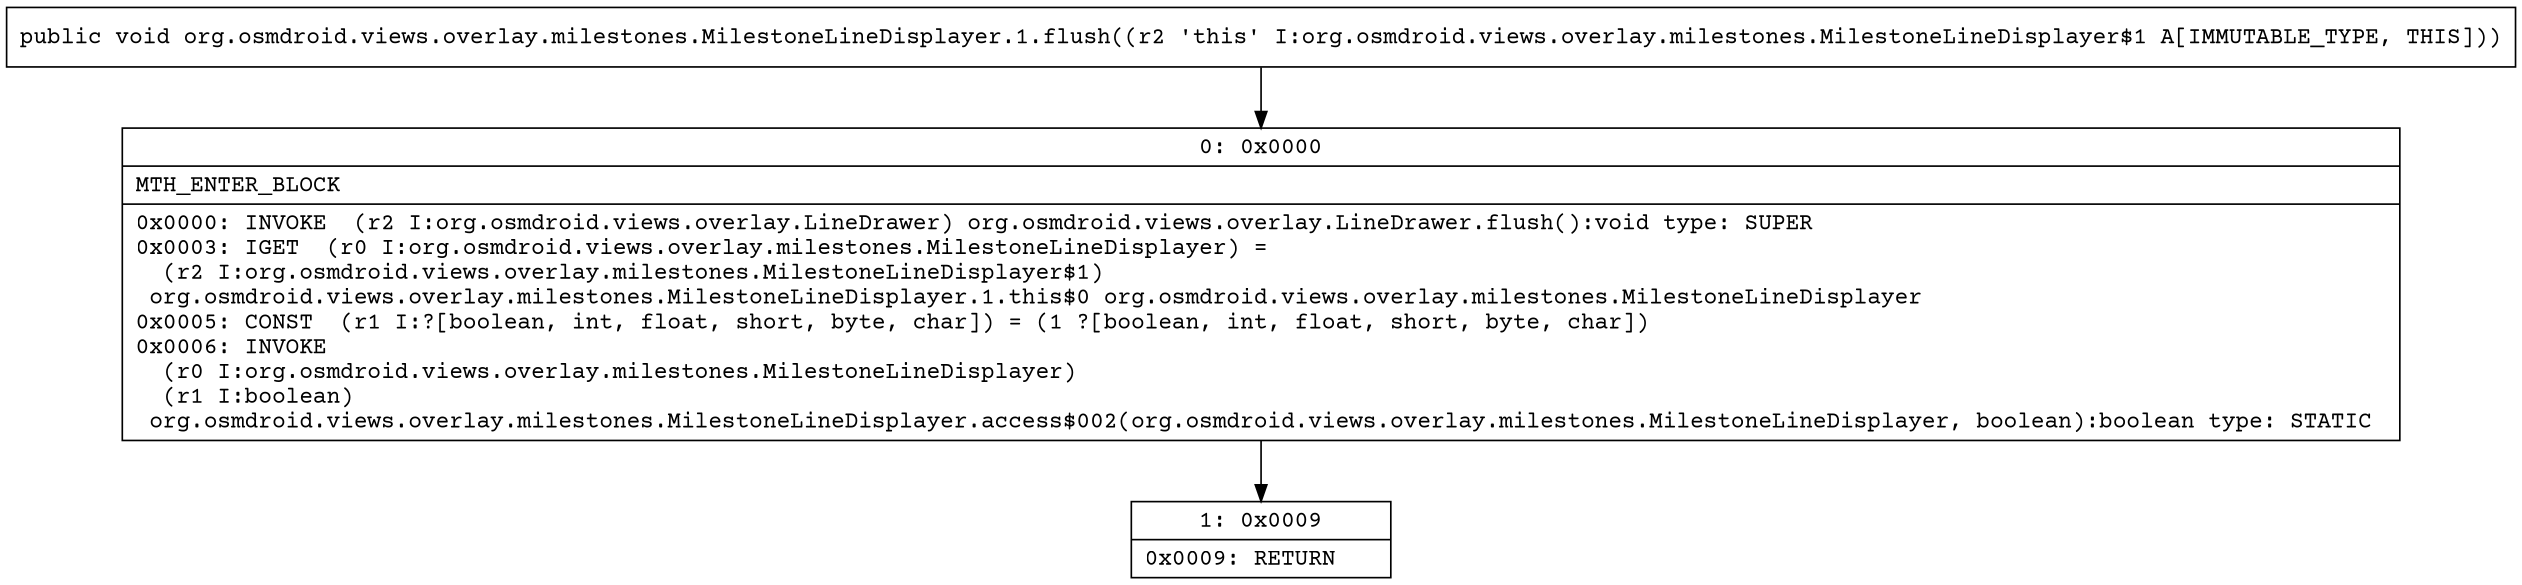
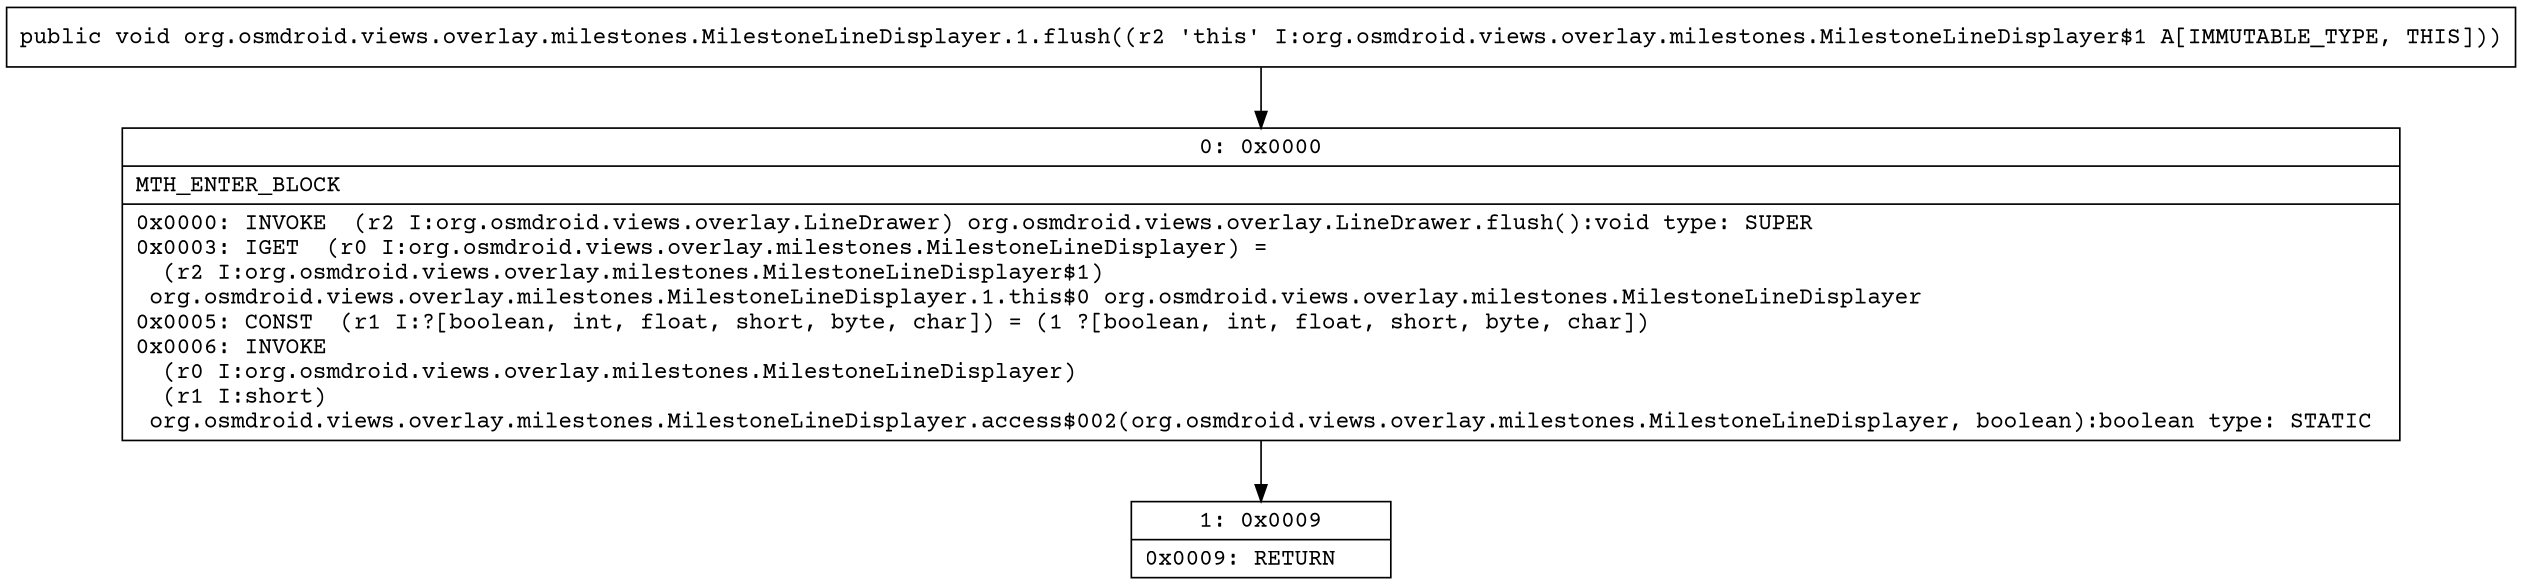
(245, 396) -> (231, 396)
